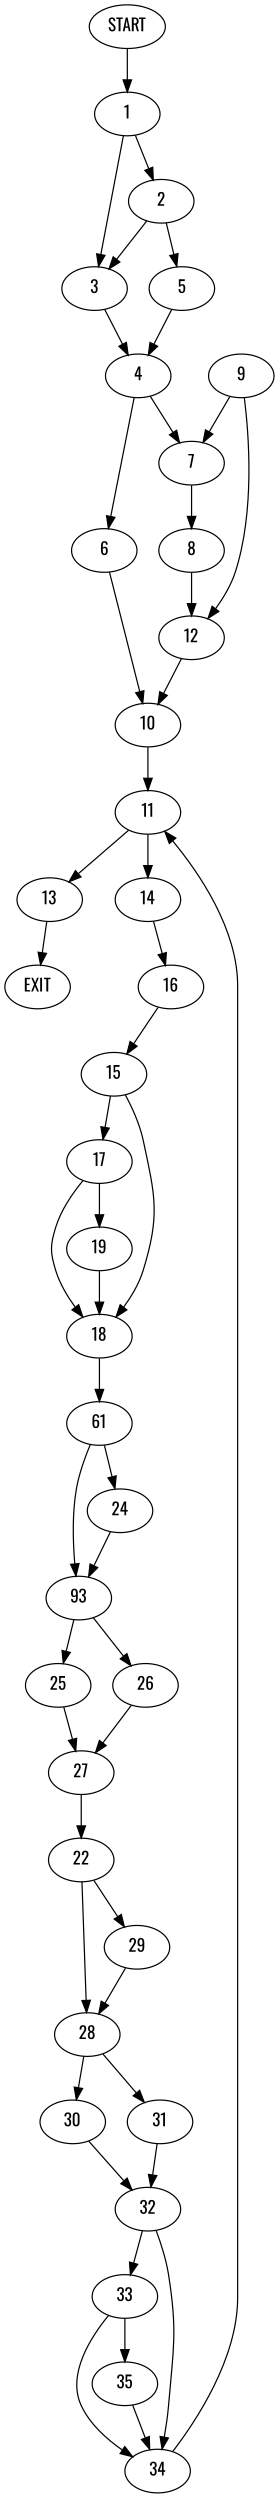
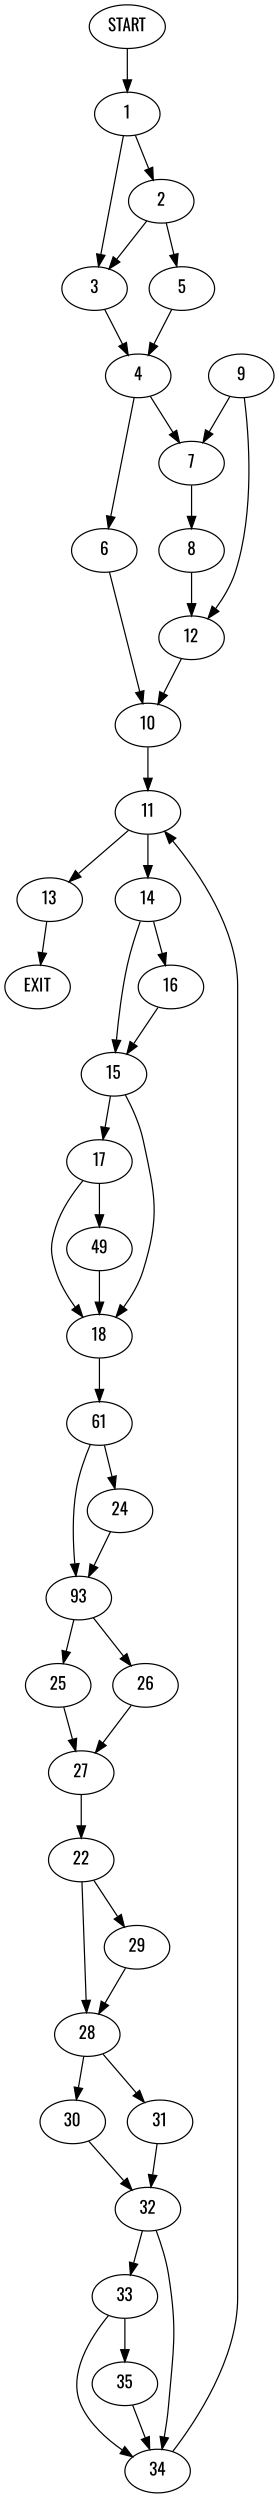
none -> (124, 980)
(99, 1249) -> (99, 1249)
